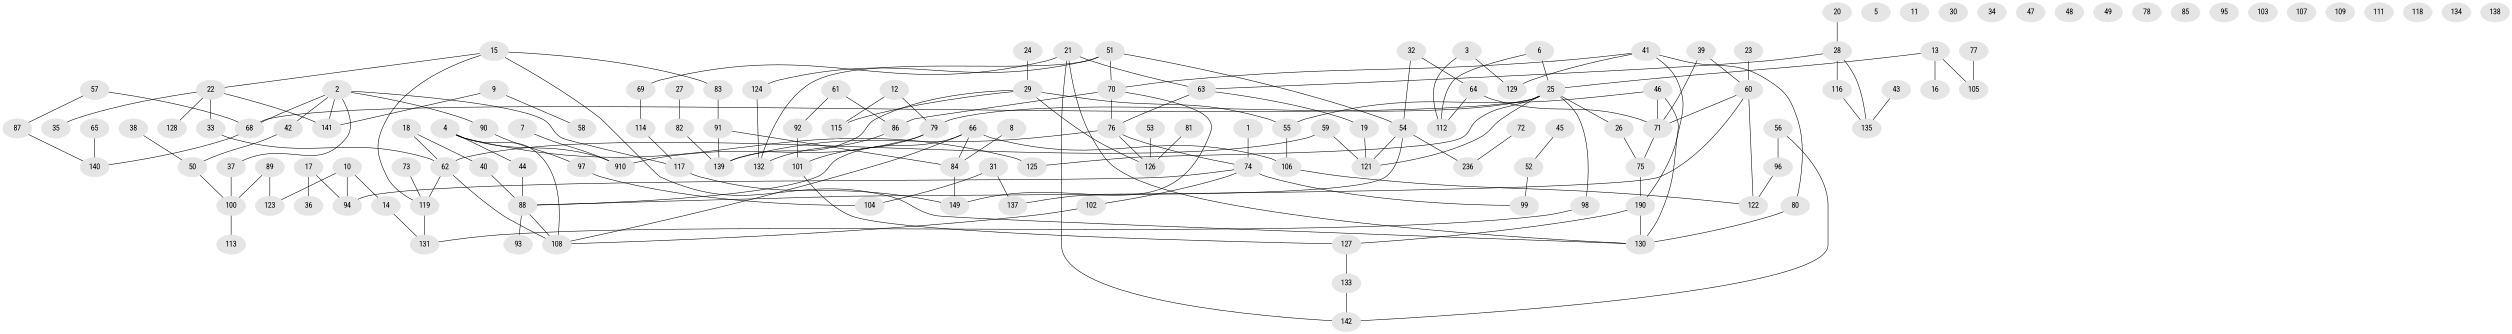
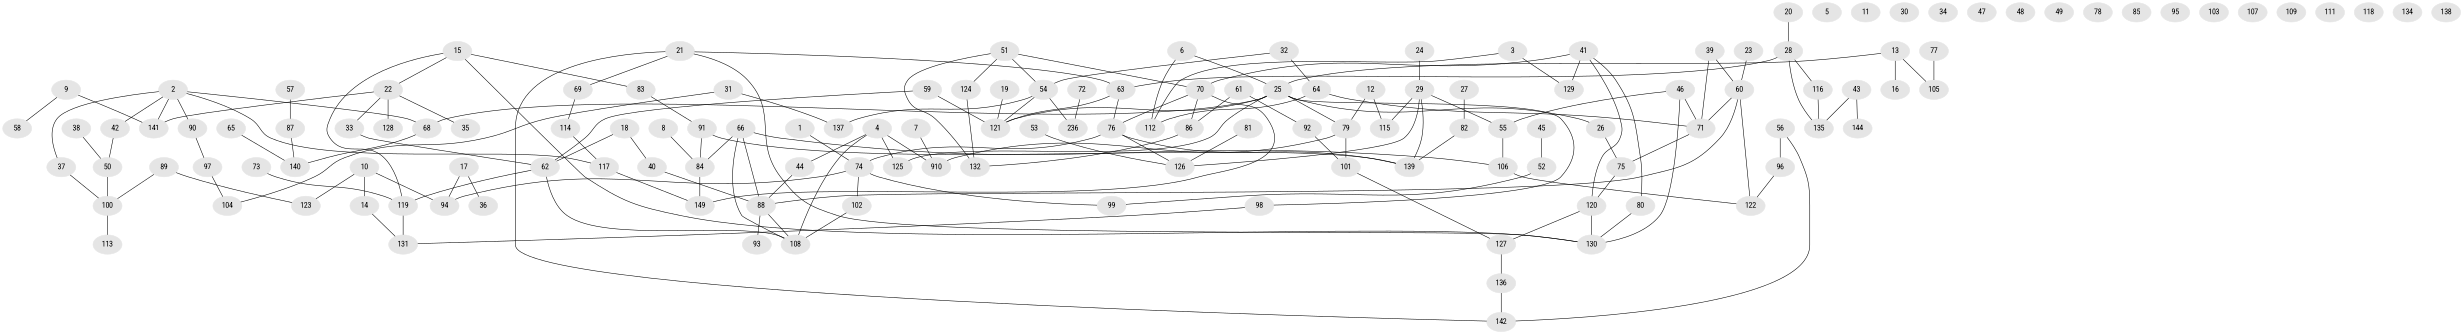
(1285, 103) -> (1084, 104)
(174, 104) -> none
none -> (1858, 128)
(1640, 206) -> (1592, 206)
(1346, 283) -> (1501, 283)
